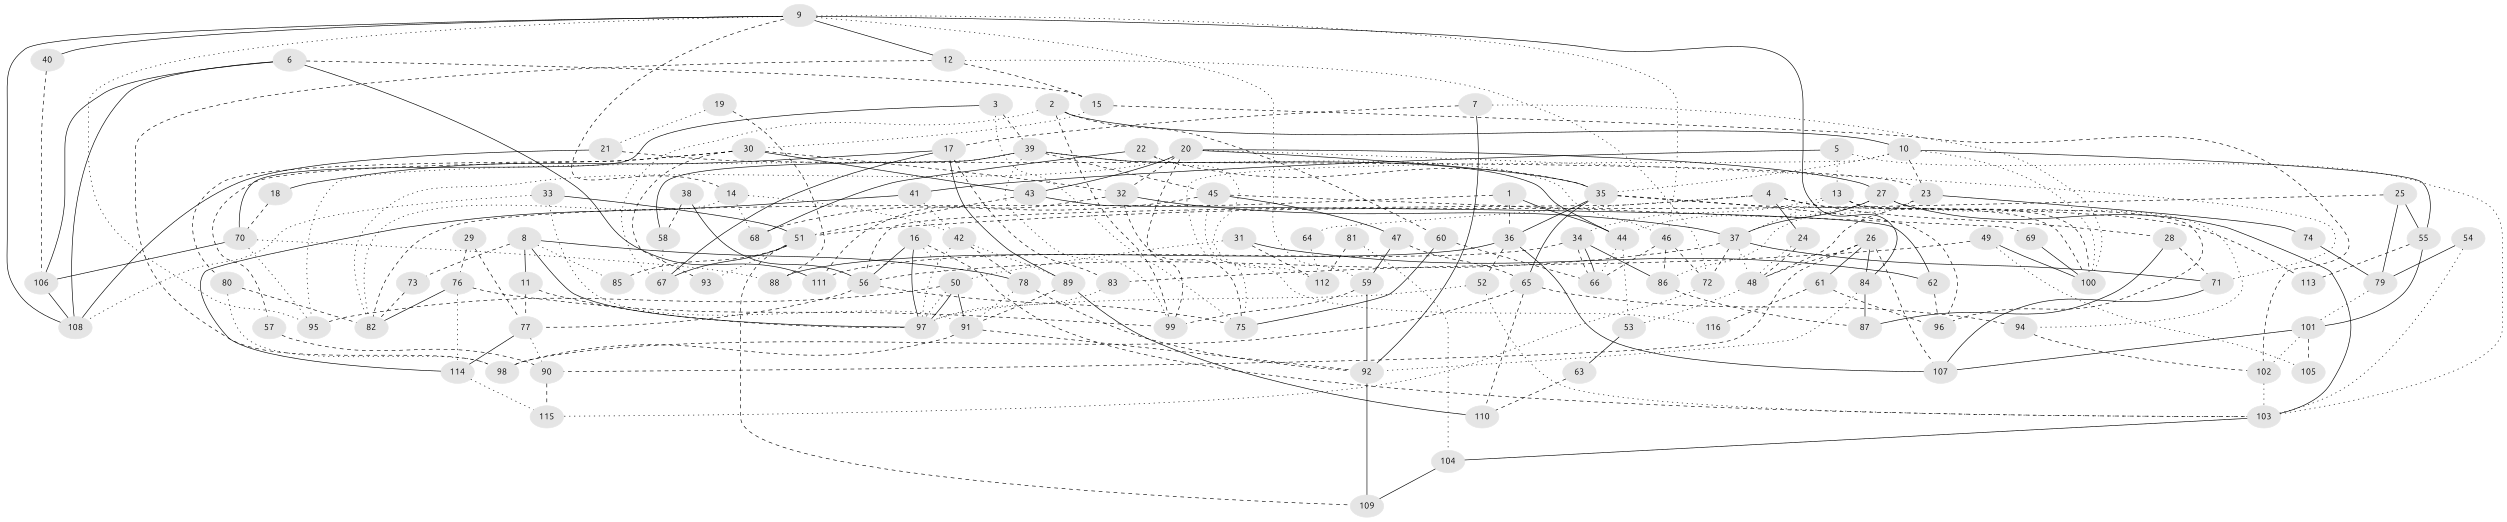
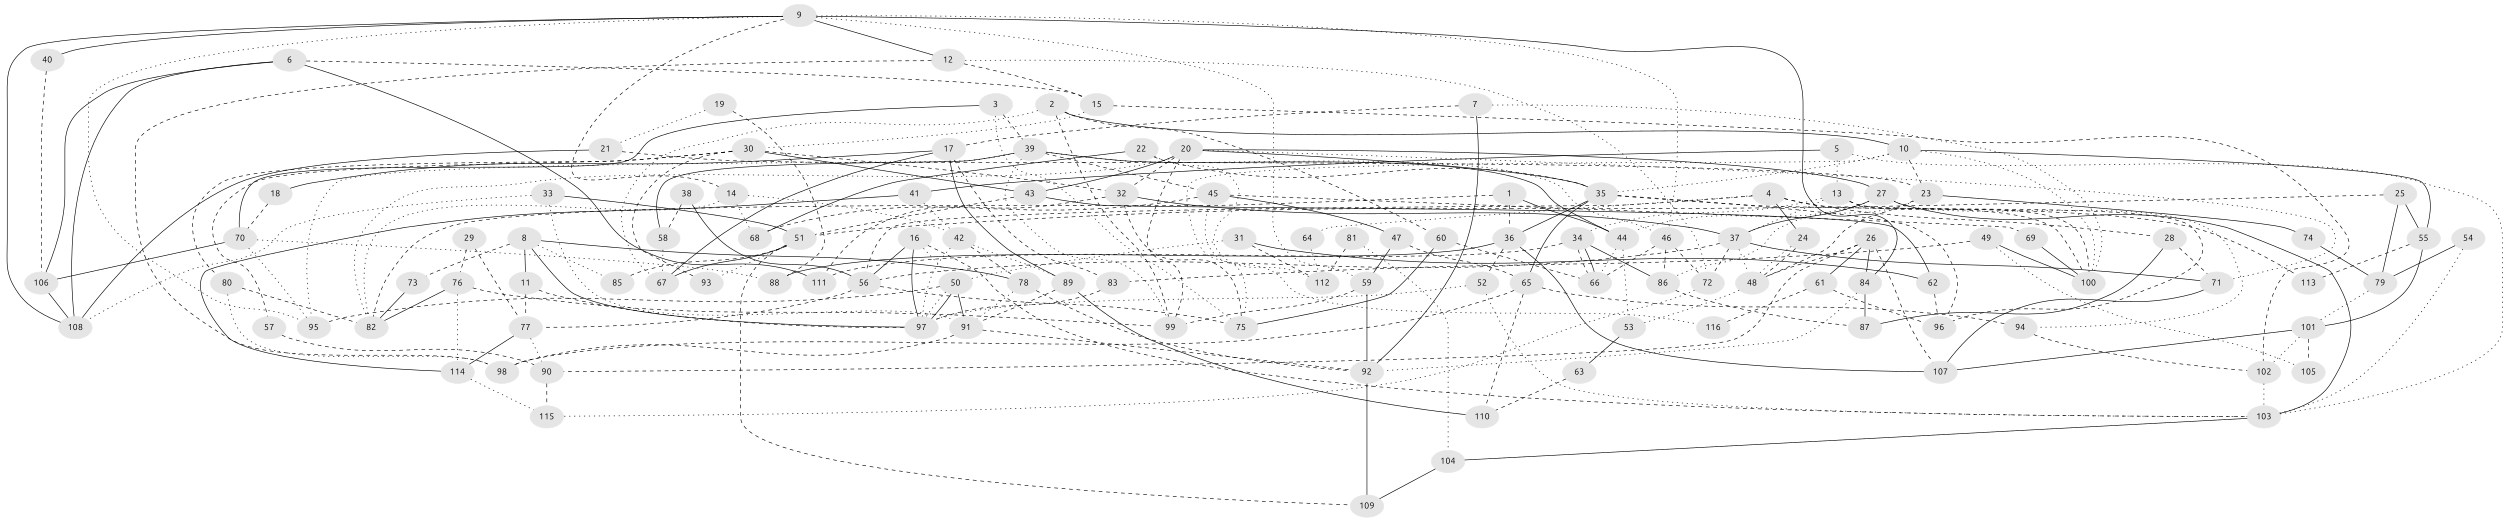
(392, 305) -> (392, 305)
(1017, 305) -> (1017, 305)
